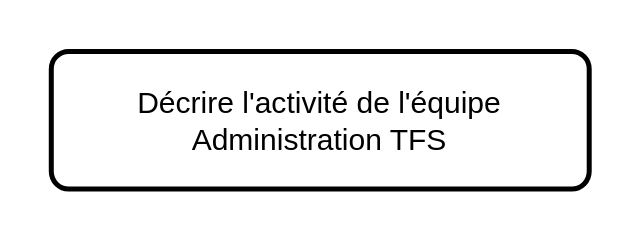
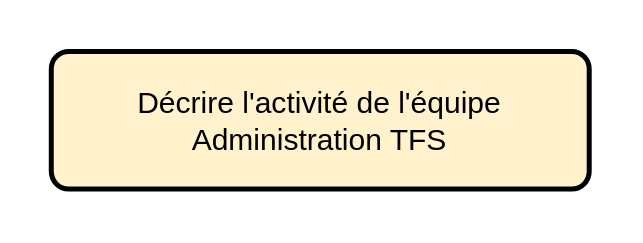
(320, 120) -> (320, 120)
